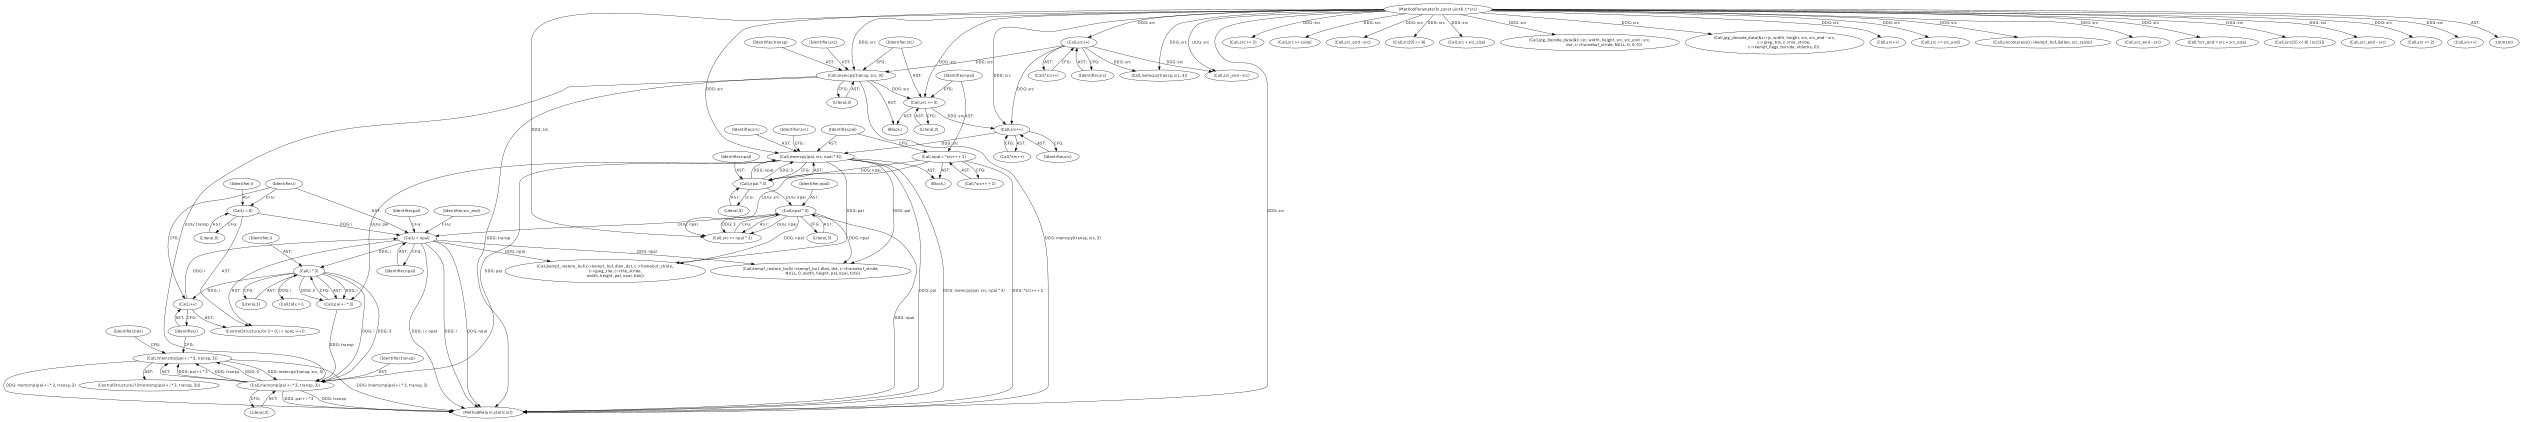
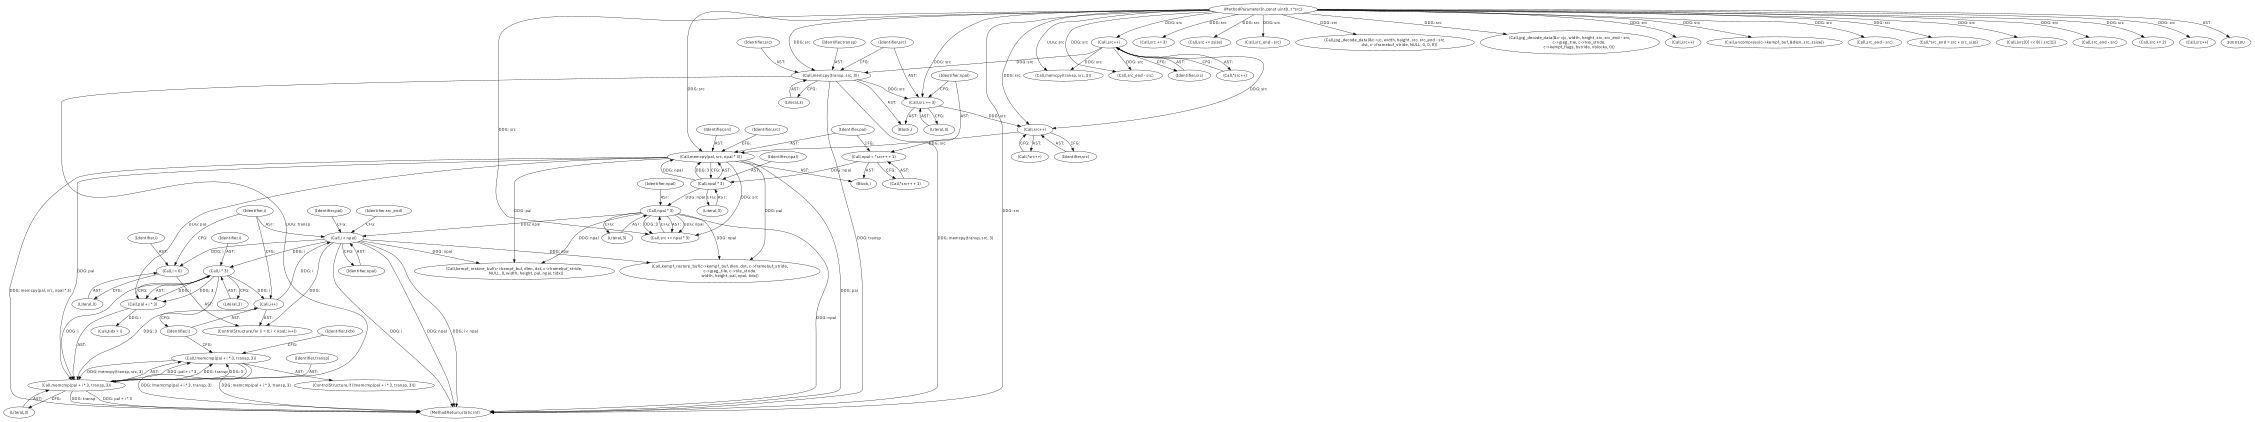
(1409, 42) -> none
(1467, 42) -> none
(1940, 42) -> none
(786, 180) -> (737, 206)
(327, 224) -> (251, 245)
(283, 283) -> (127, 317)
(237, 291) -> (315, 291)
(342, 345) -> (82, 345)
(899, 404) -> none
